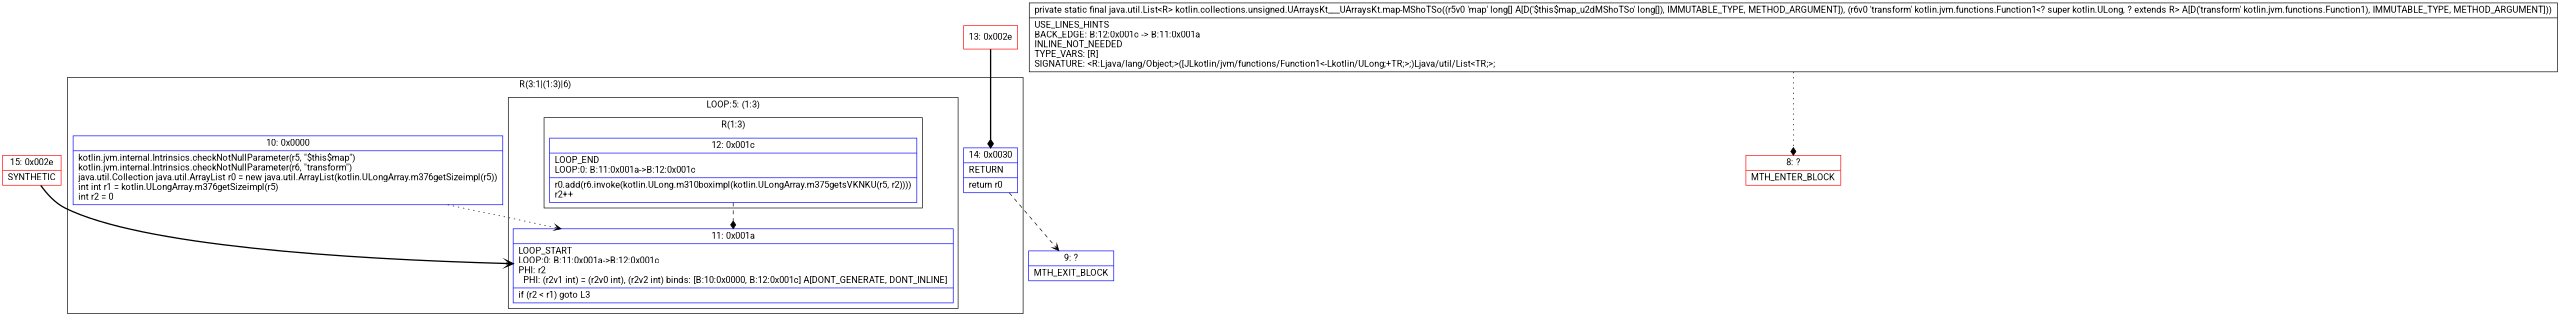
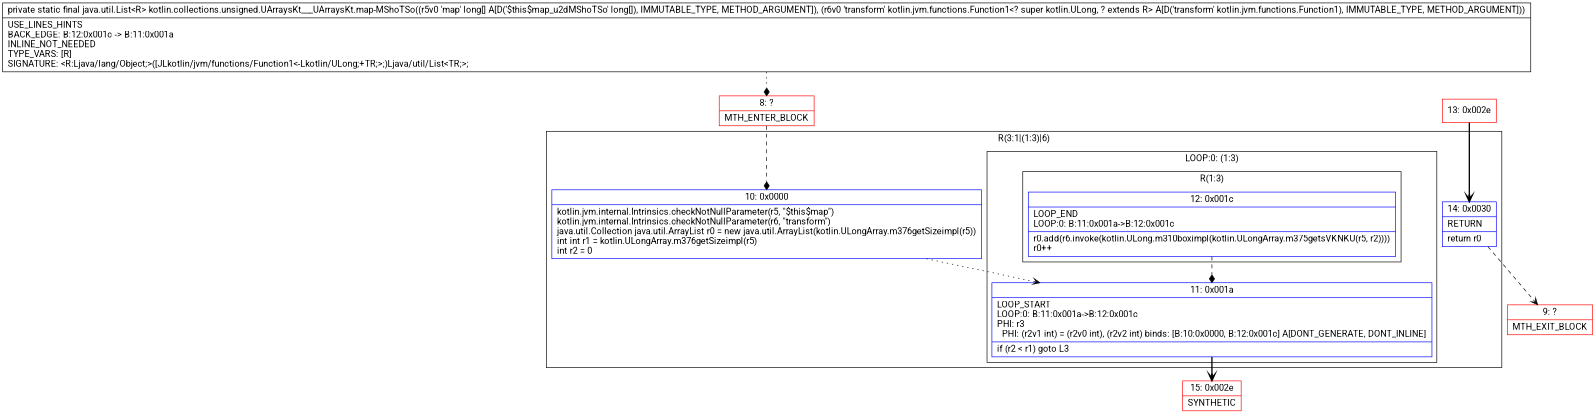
(991, 94) -> (1469, 159)
(733, 105) -> (1212, 159)
none -> (767, 154)
(564, 195) -> (1043, 249)
(267, 249) -> (1212, 366)
(1071, 266) -> (1550, 320)
(533, 270) -> (1012, 324)
